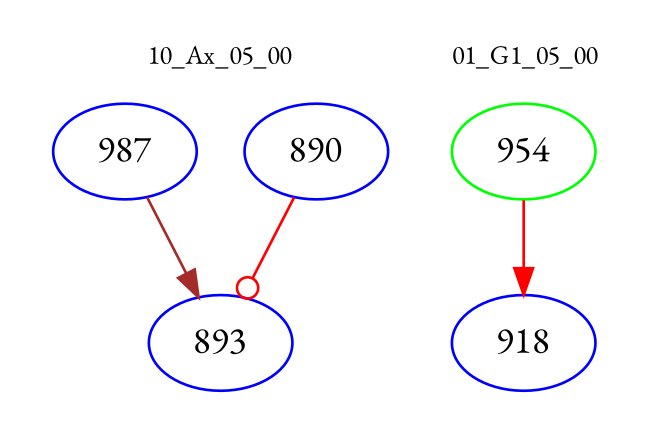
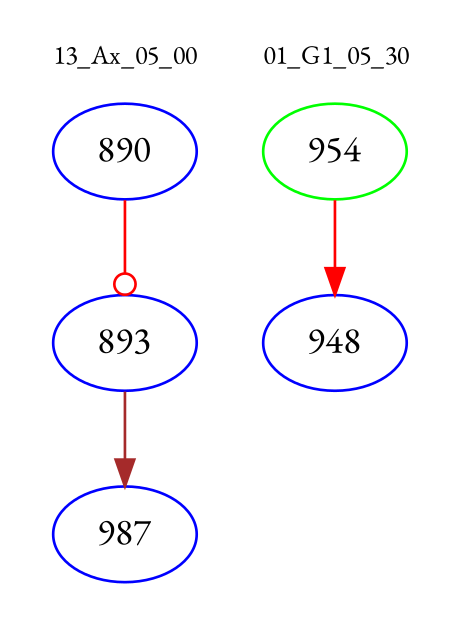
(221, 57) -> (126, 57)
(525, 57) -> (336, 57)
(167, 235) -> (125, 426)
(524, 343) -> (335, 343)
